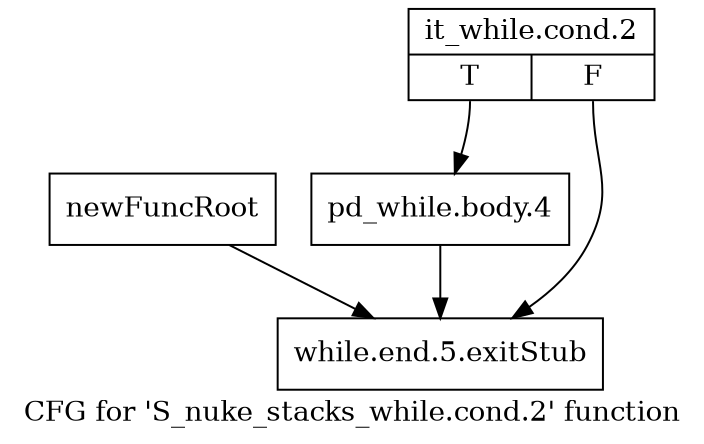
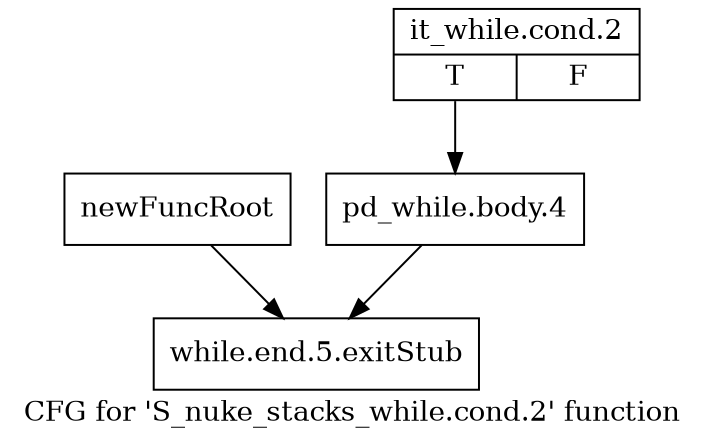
(599, 217) -> none
